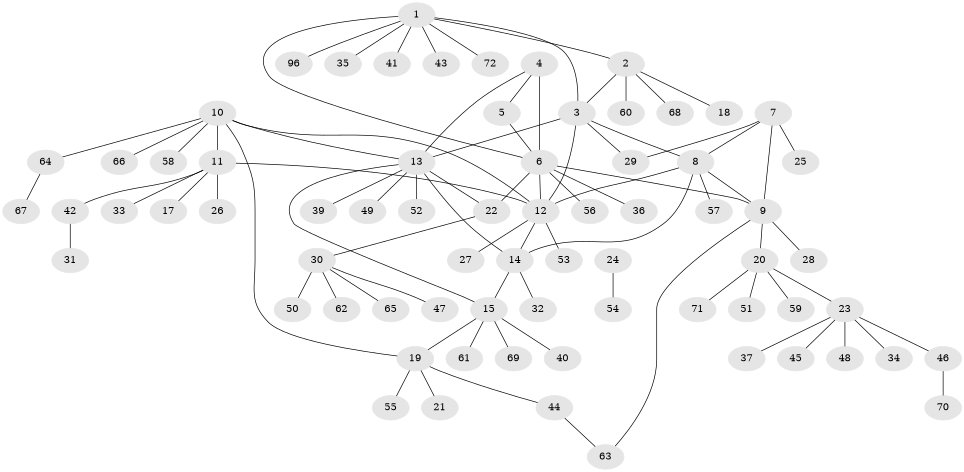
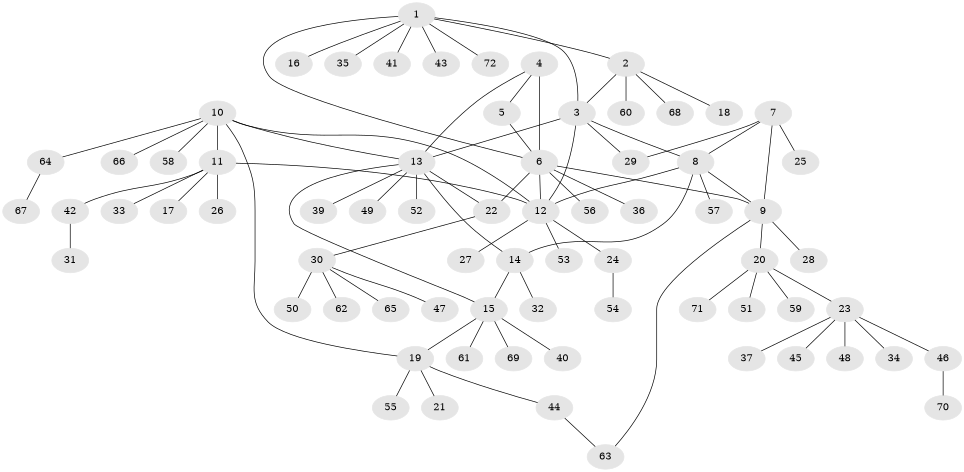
(294, 64) -> (294, 64)
(528, 236) -> (577, 236)
